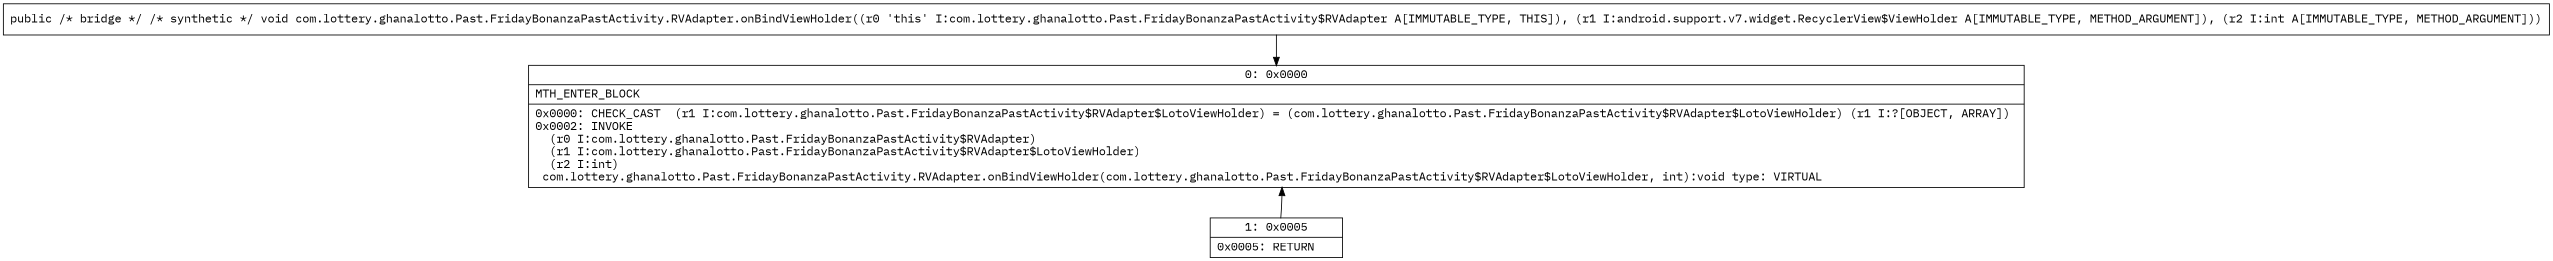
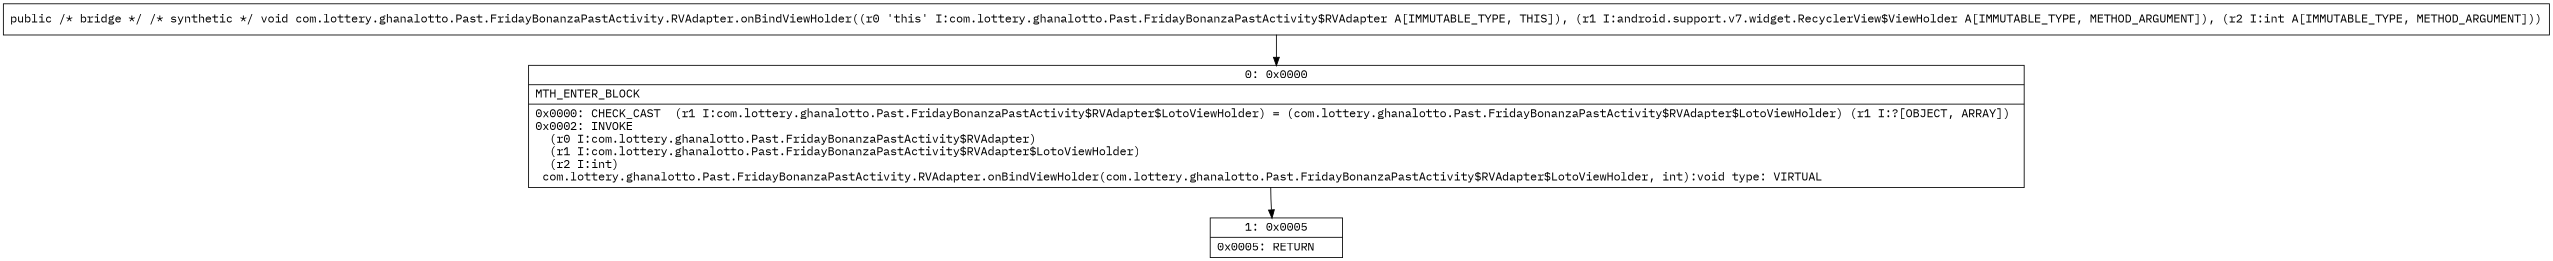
(1282, 207) -> (1271, 198)
